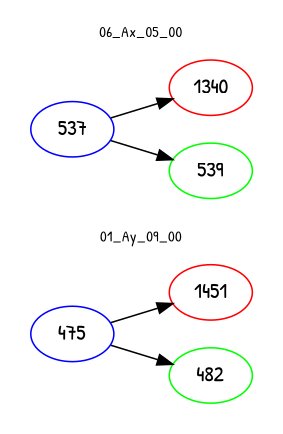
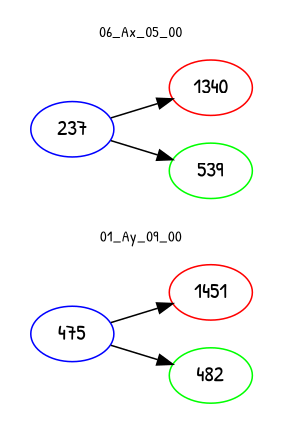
(72, 129) -> (72, 129)
